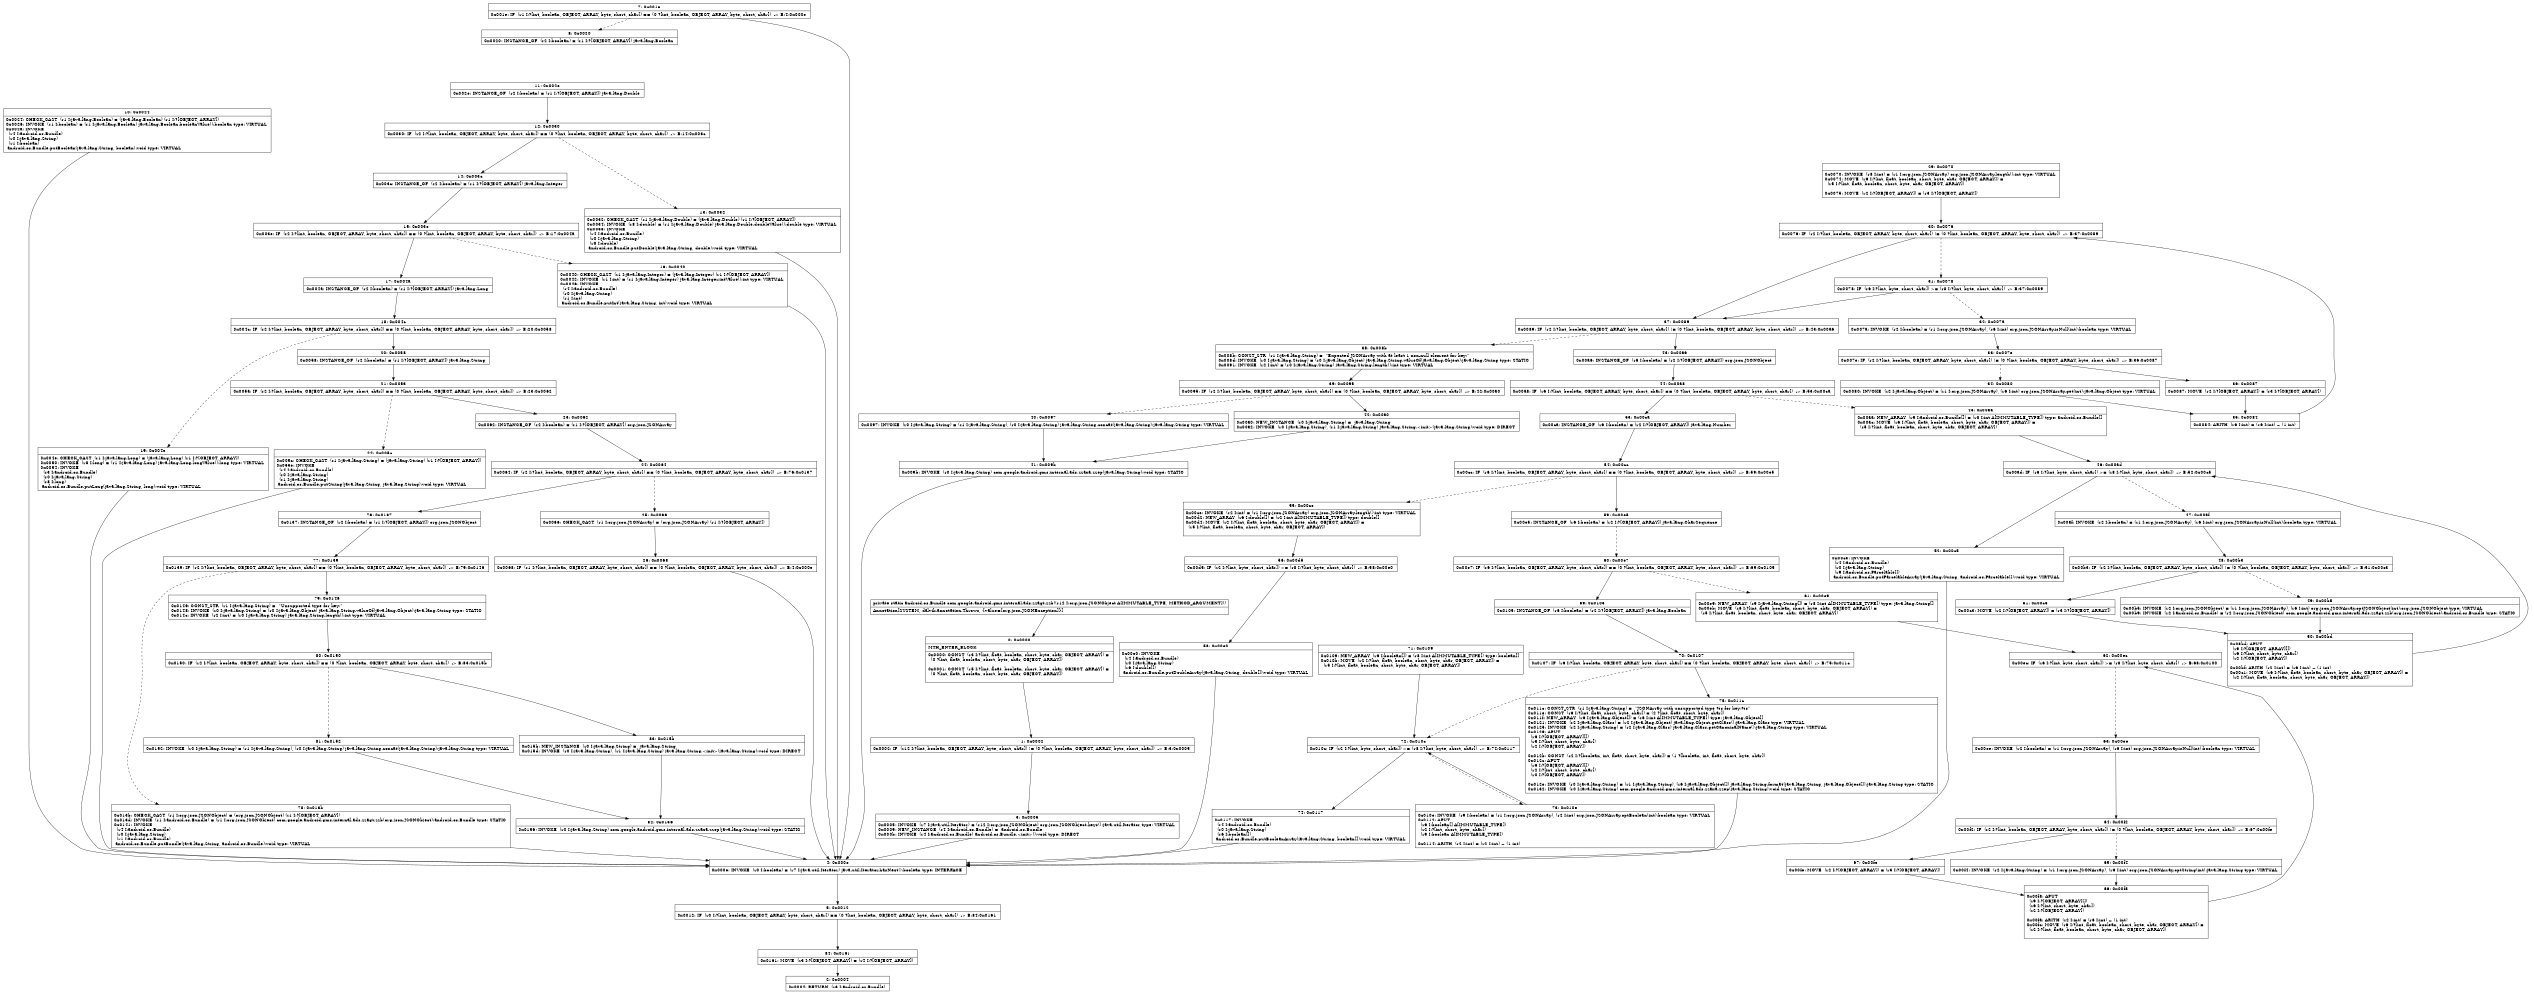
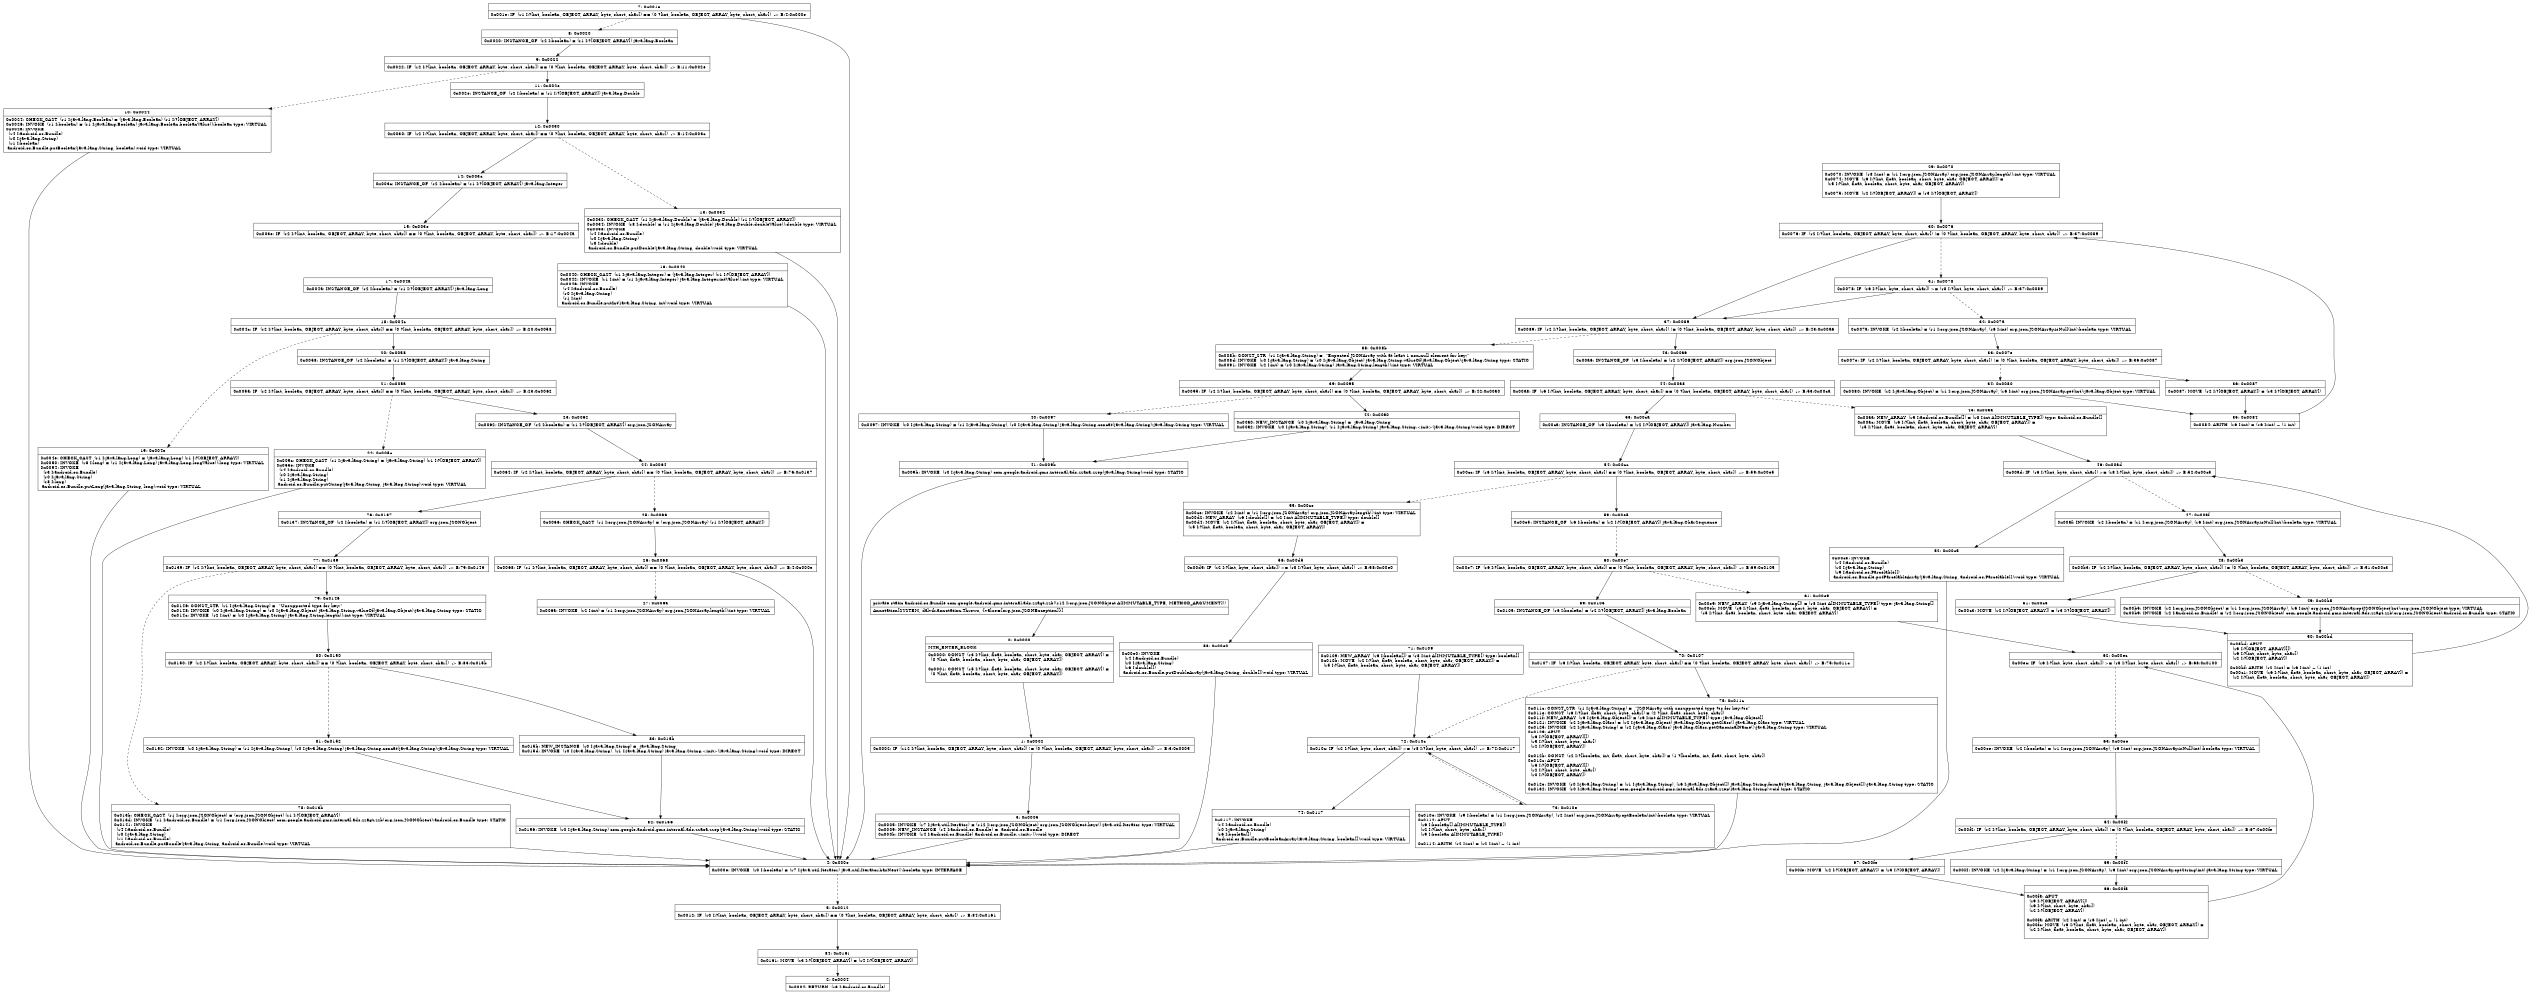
none -> (547, 64)
(509, 250) -> none
(408, 256) -> none
none -> (656, 607)
(838, 888) -> (838, 888)
